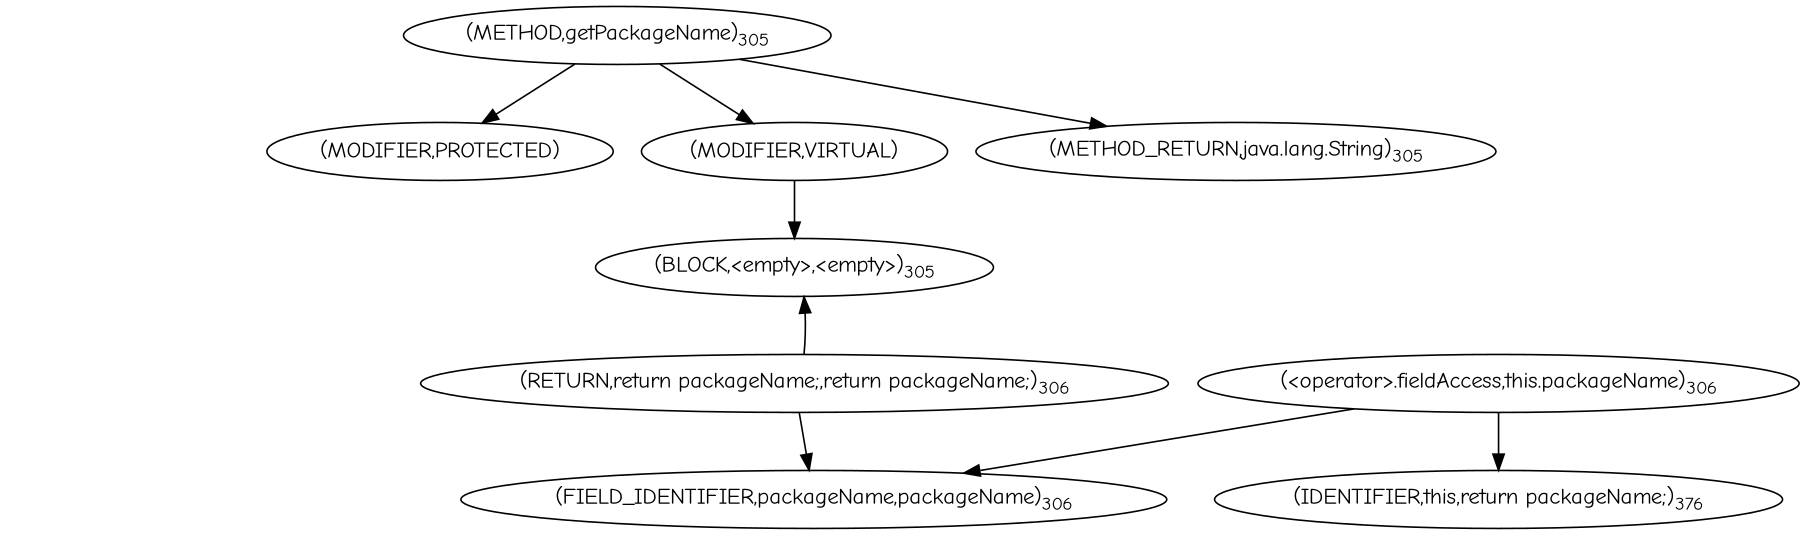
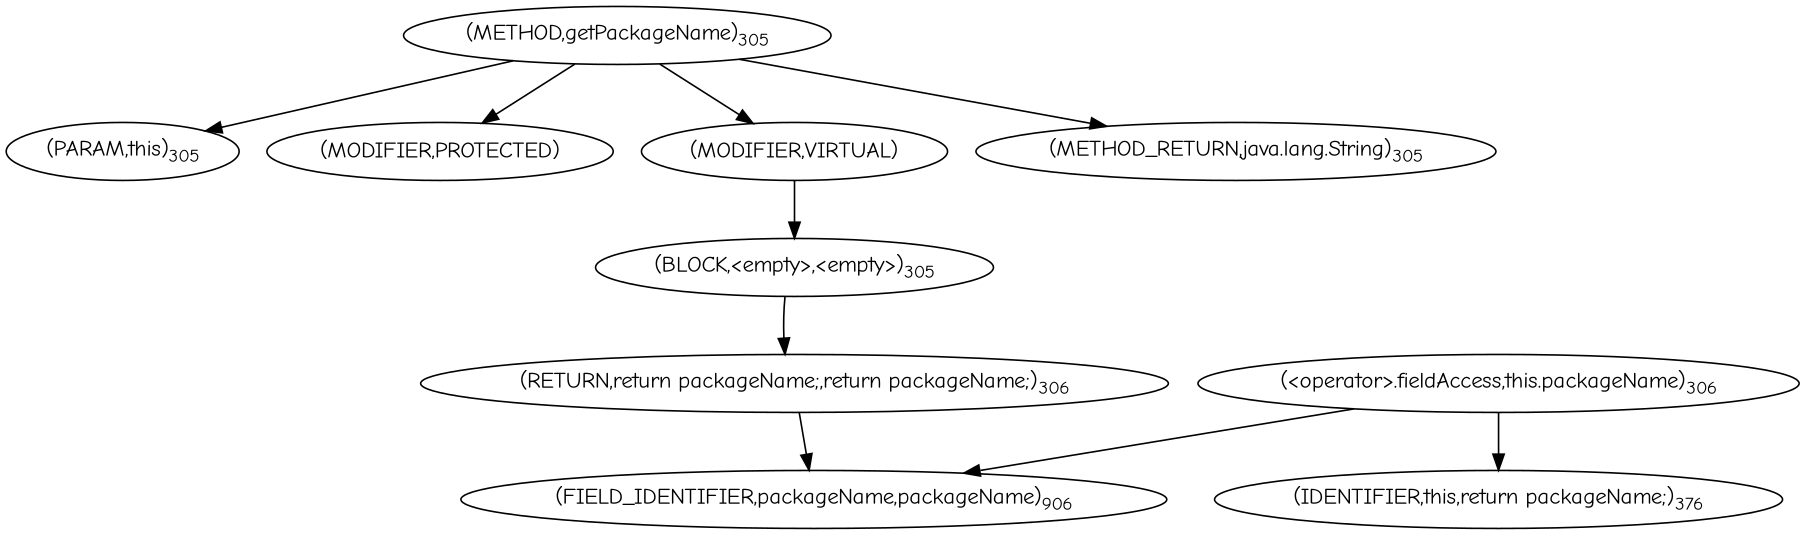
none -> (123, 151)
(805, 334) -> (784, 318)
(1057, 497) -> (1057, 497)
